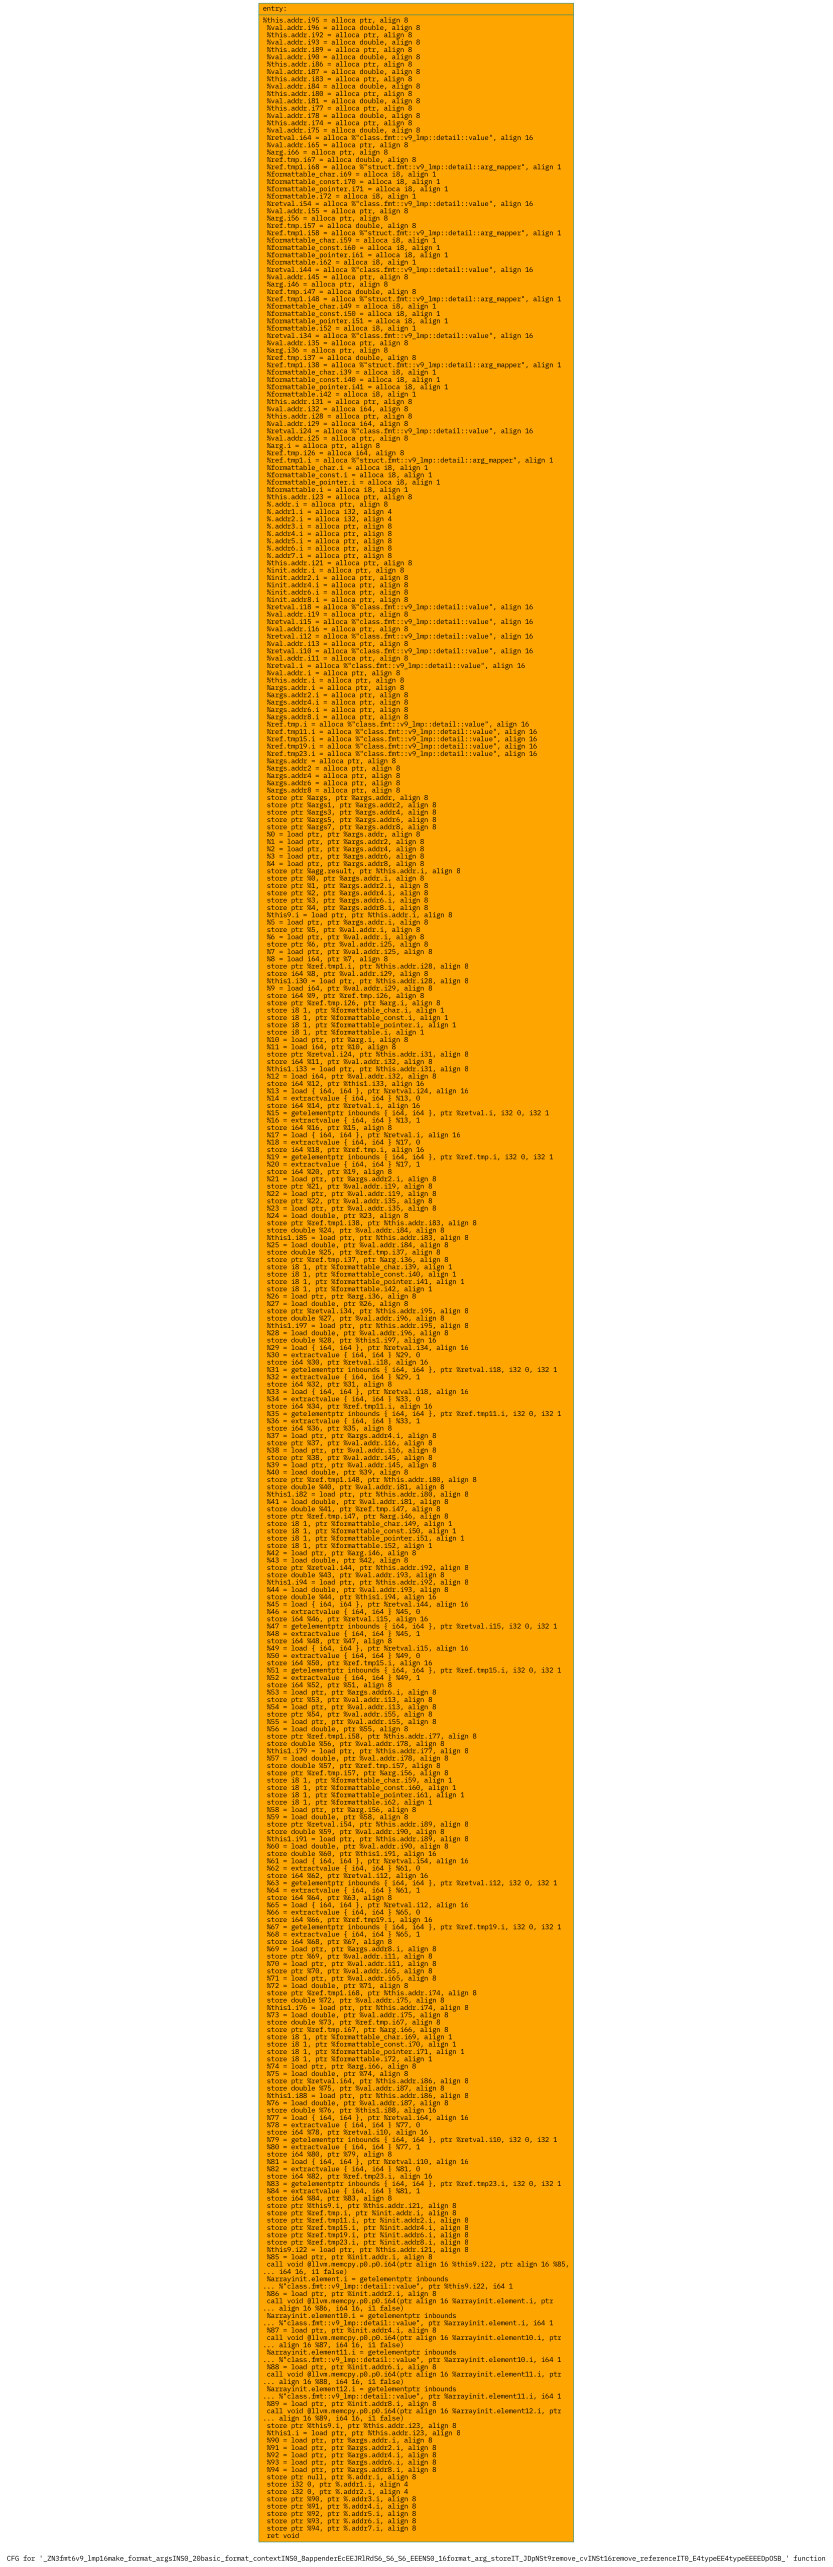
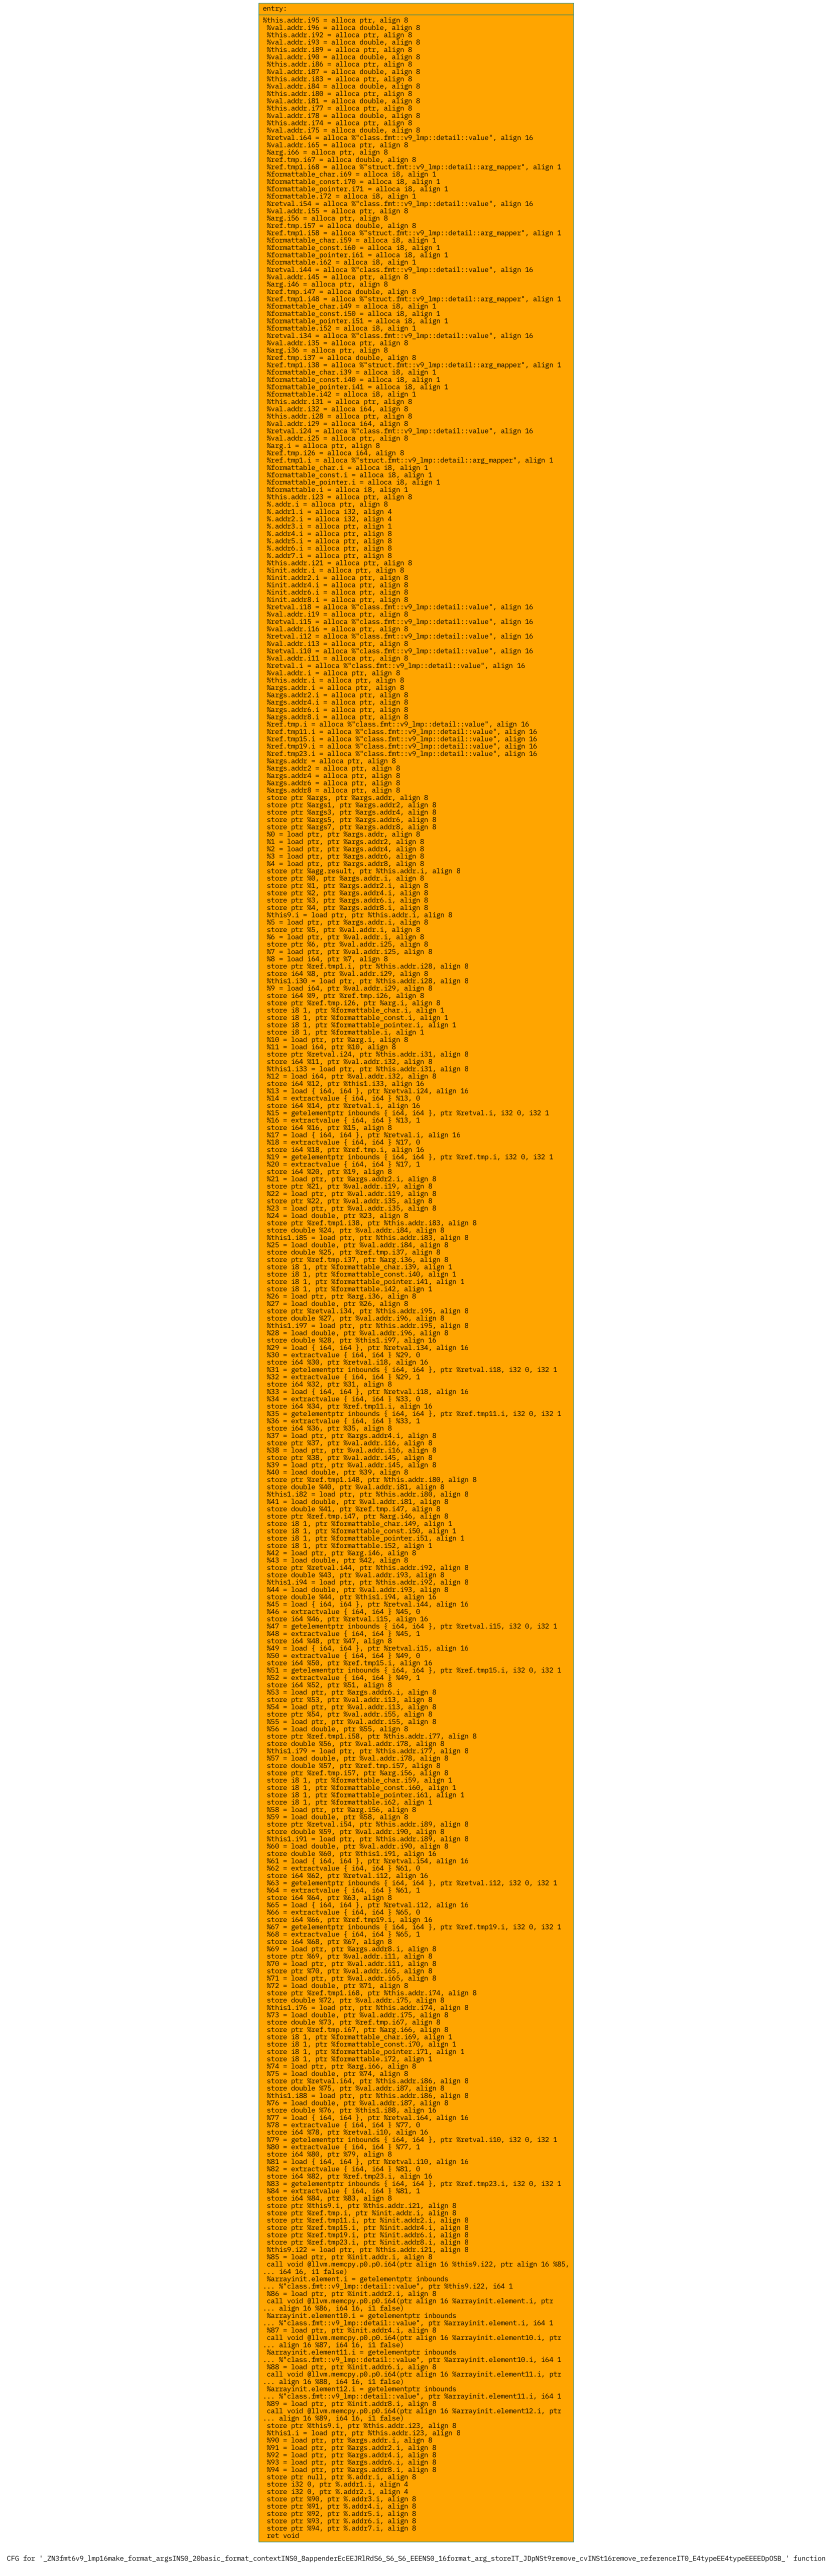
(328, 527) -> (328, 527)
